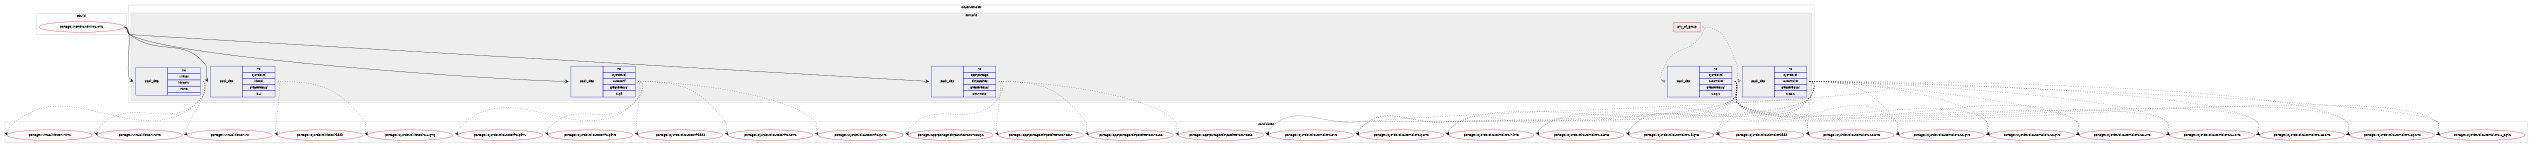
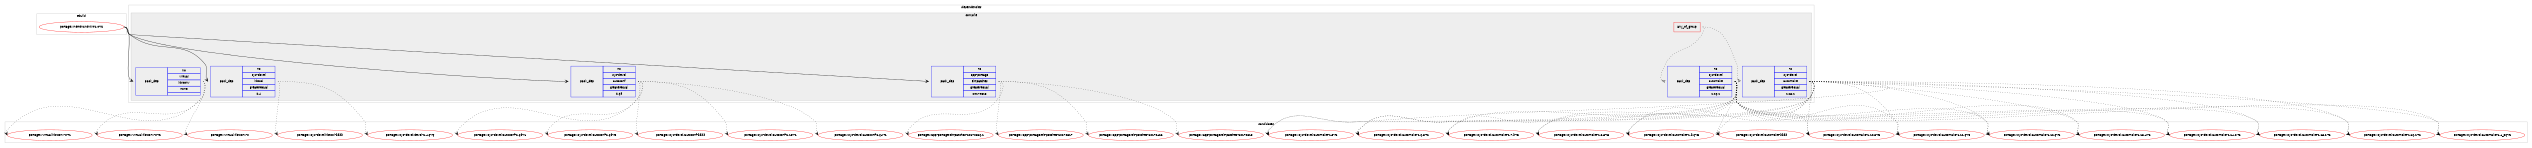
(410, 135) -> (410, 135)
